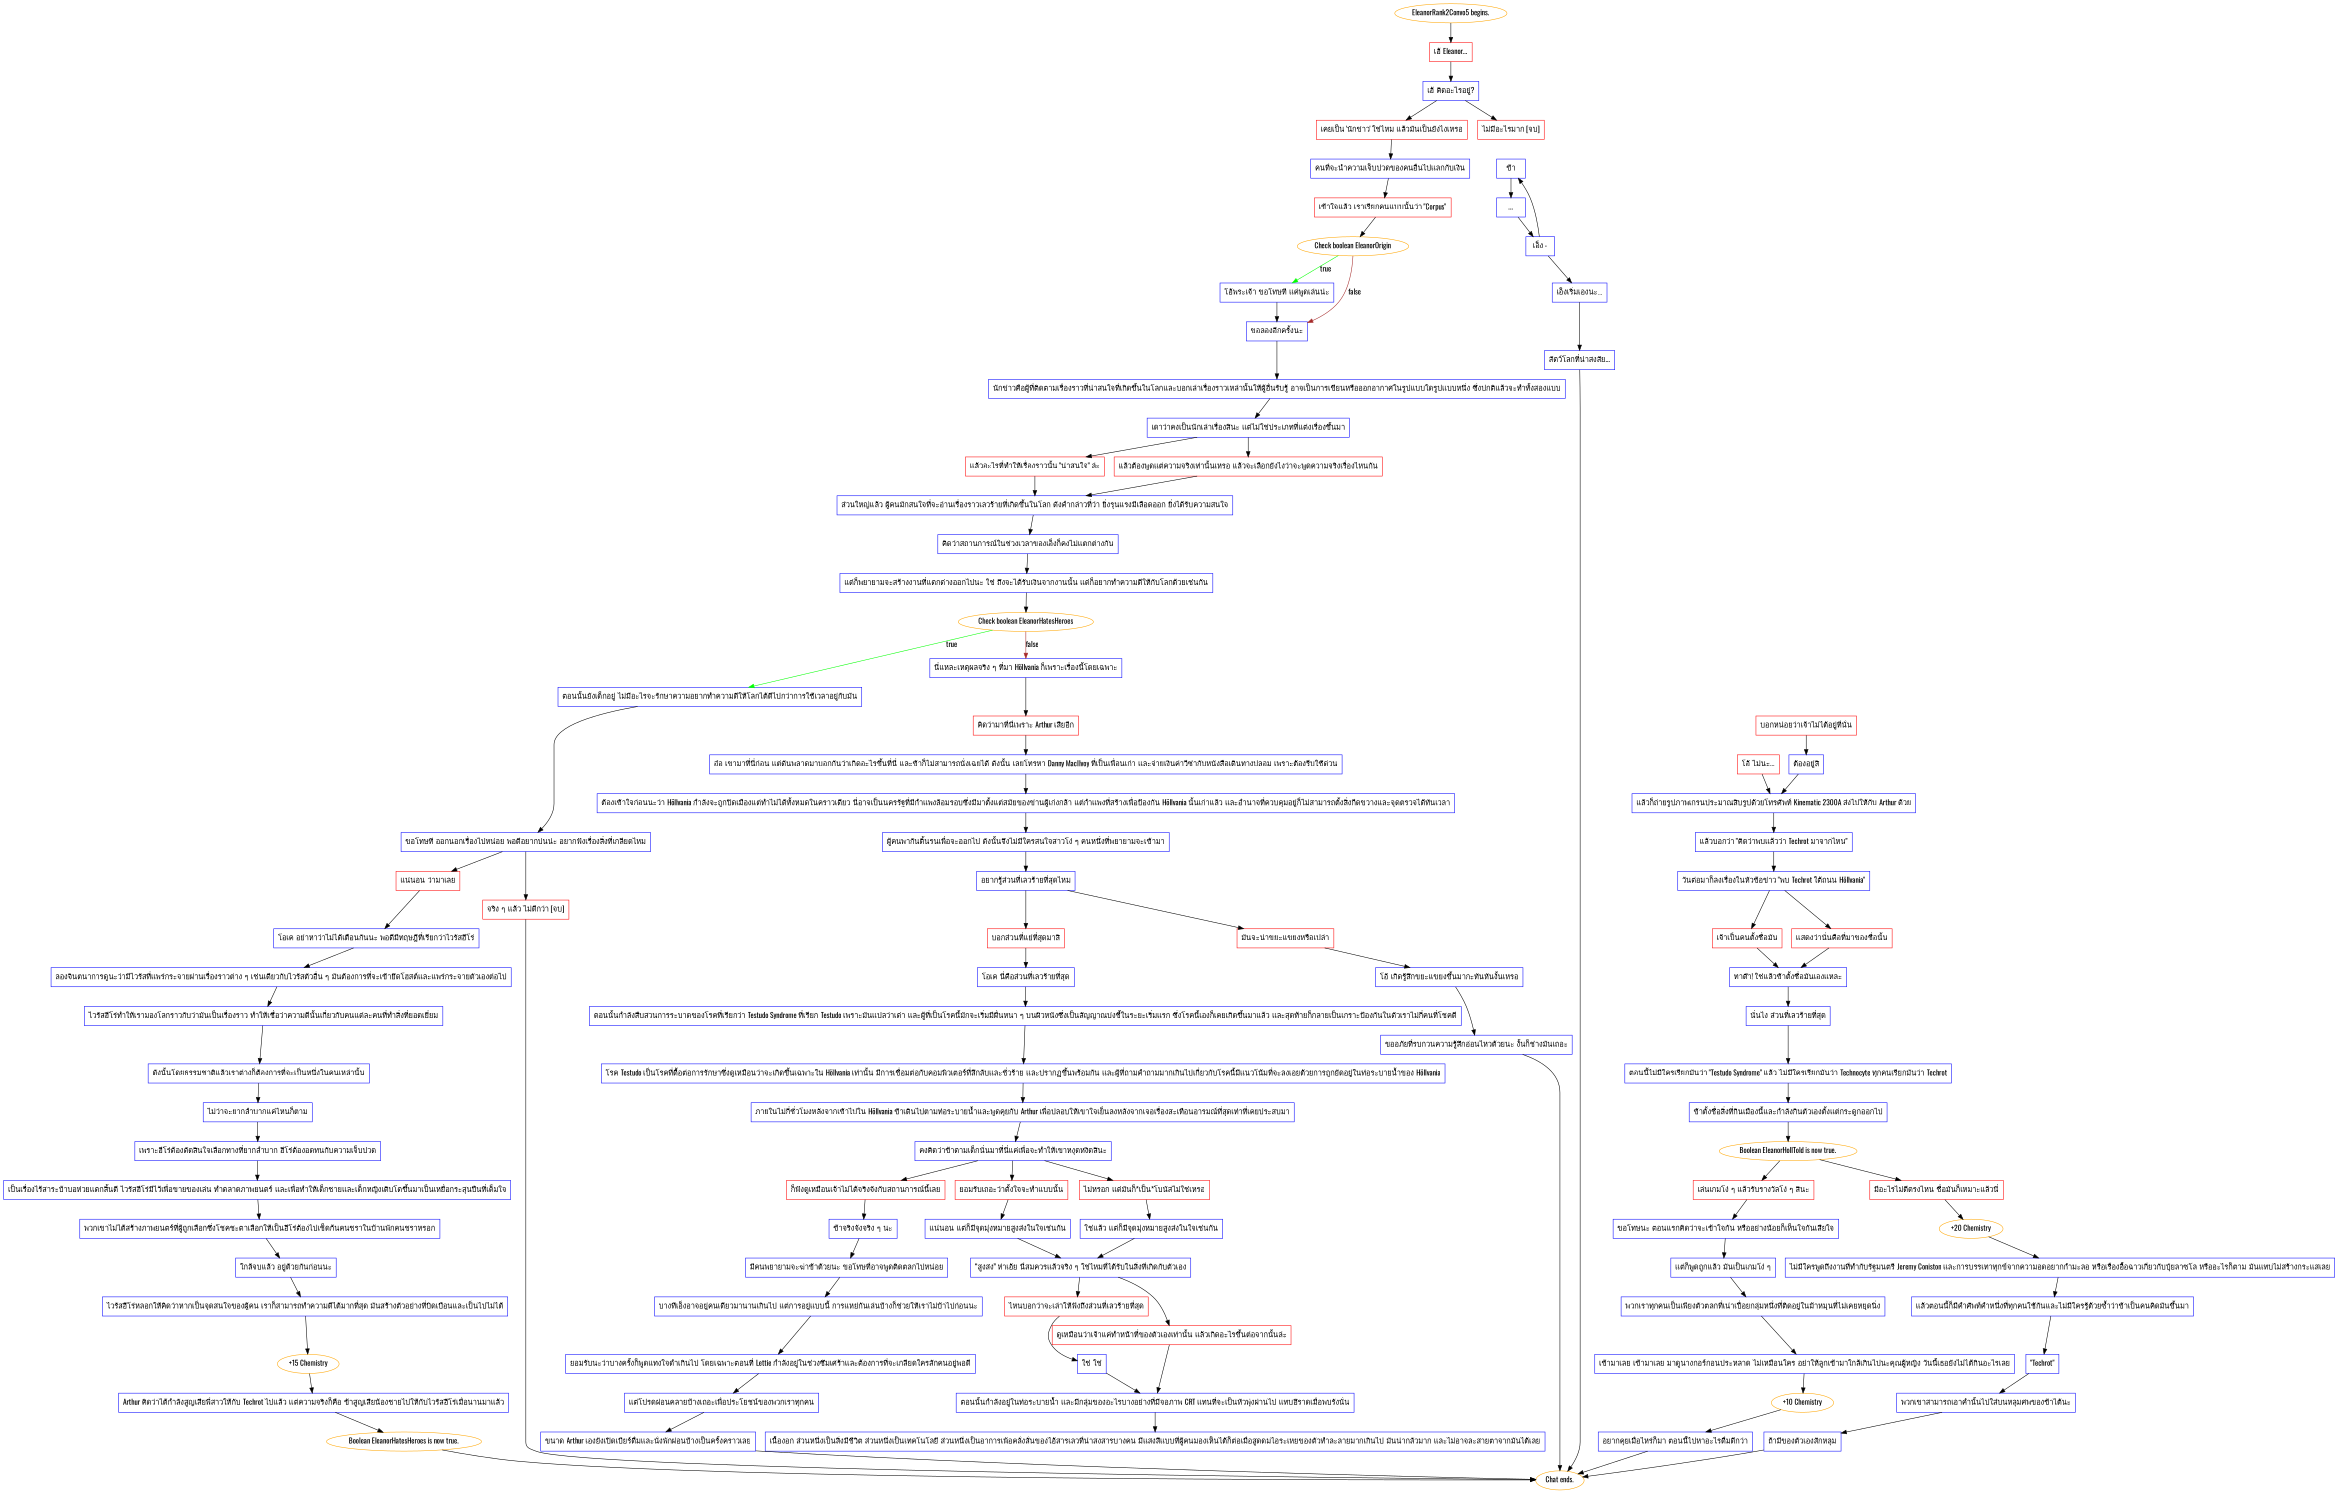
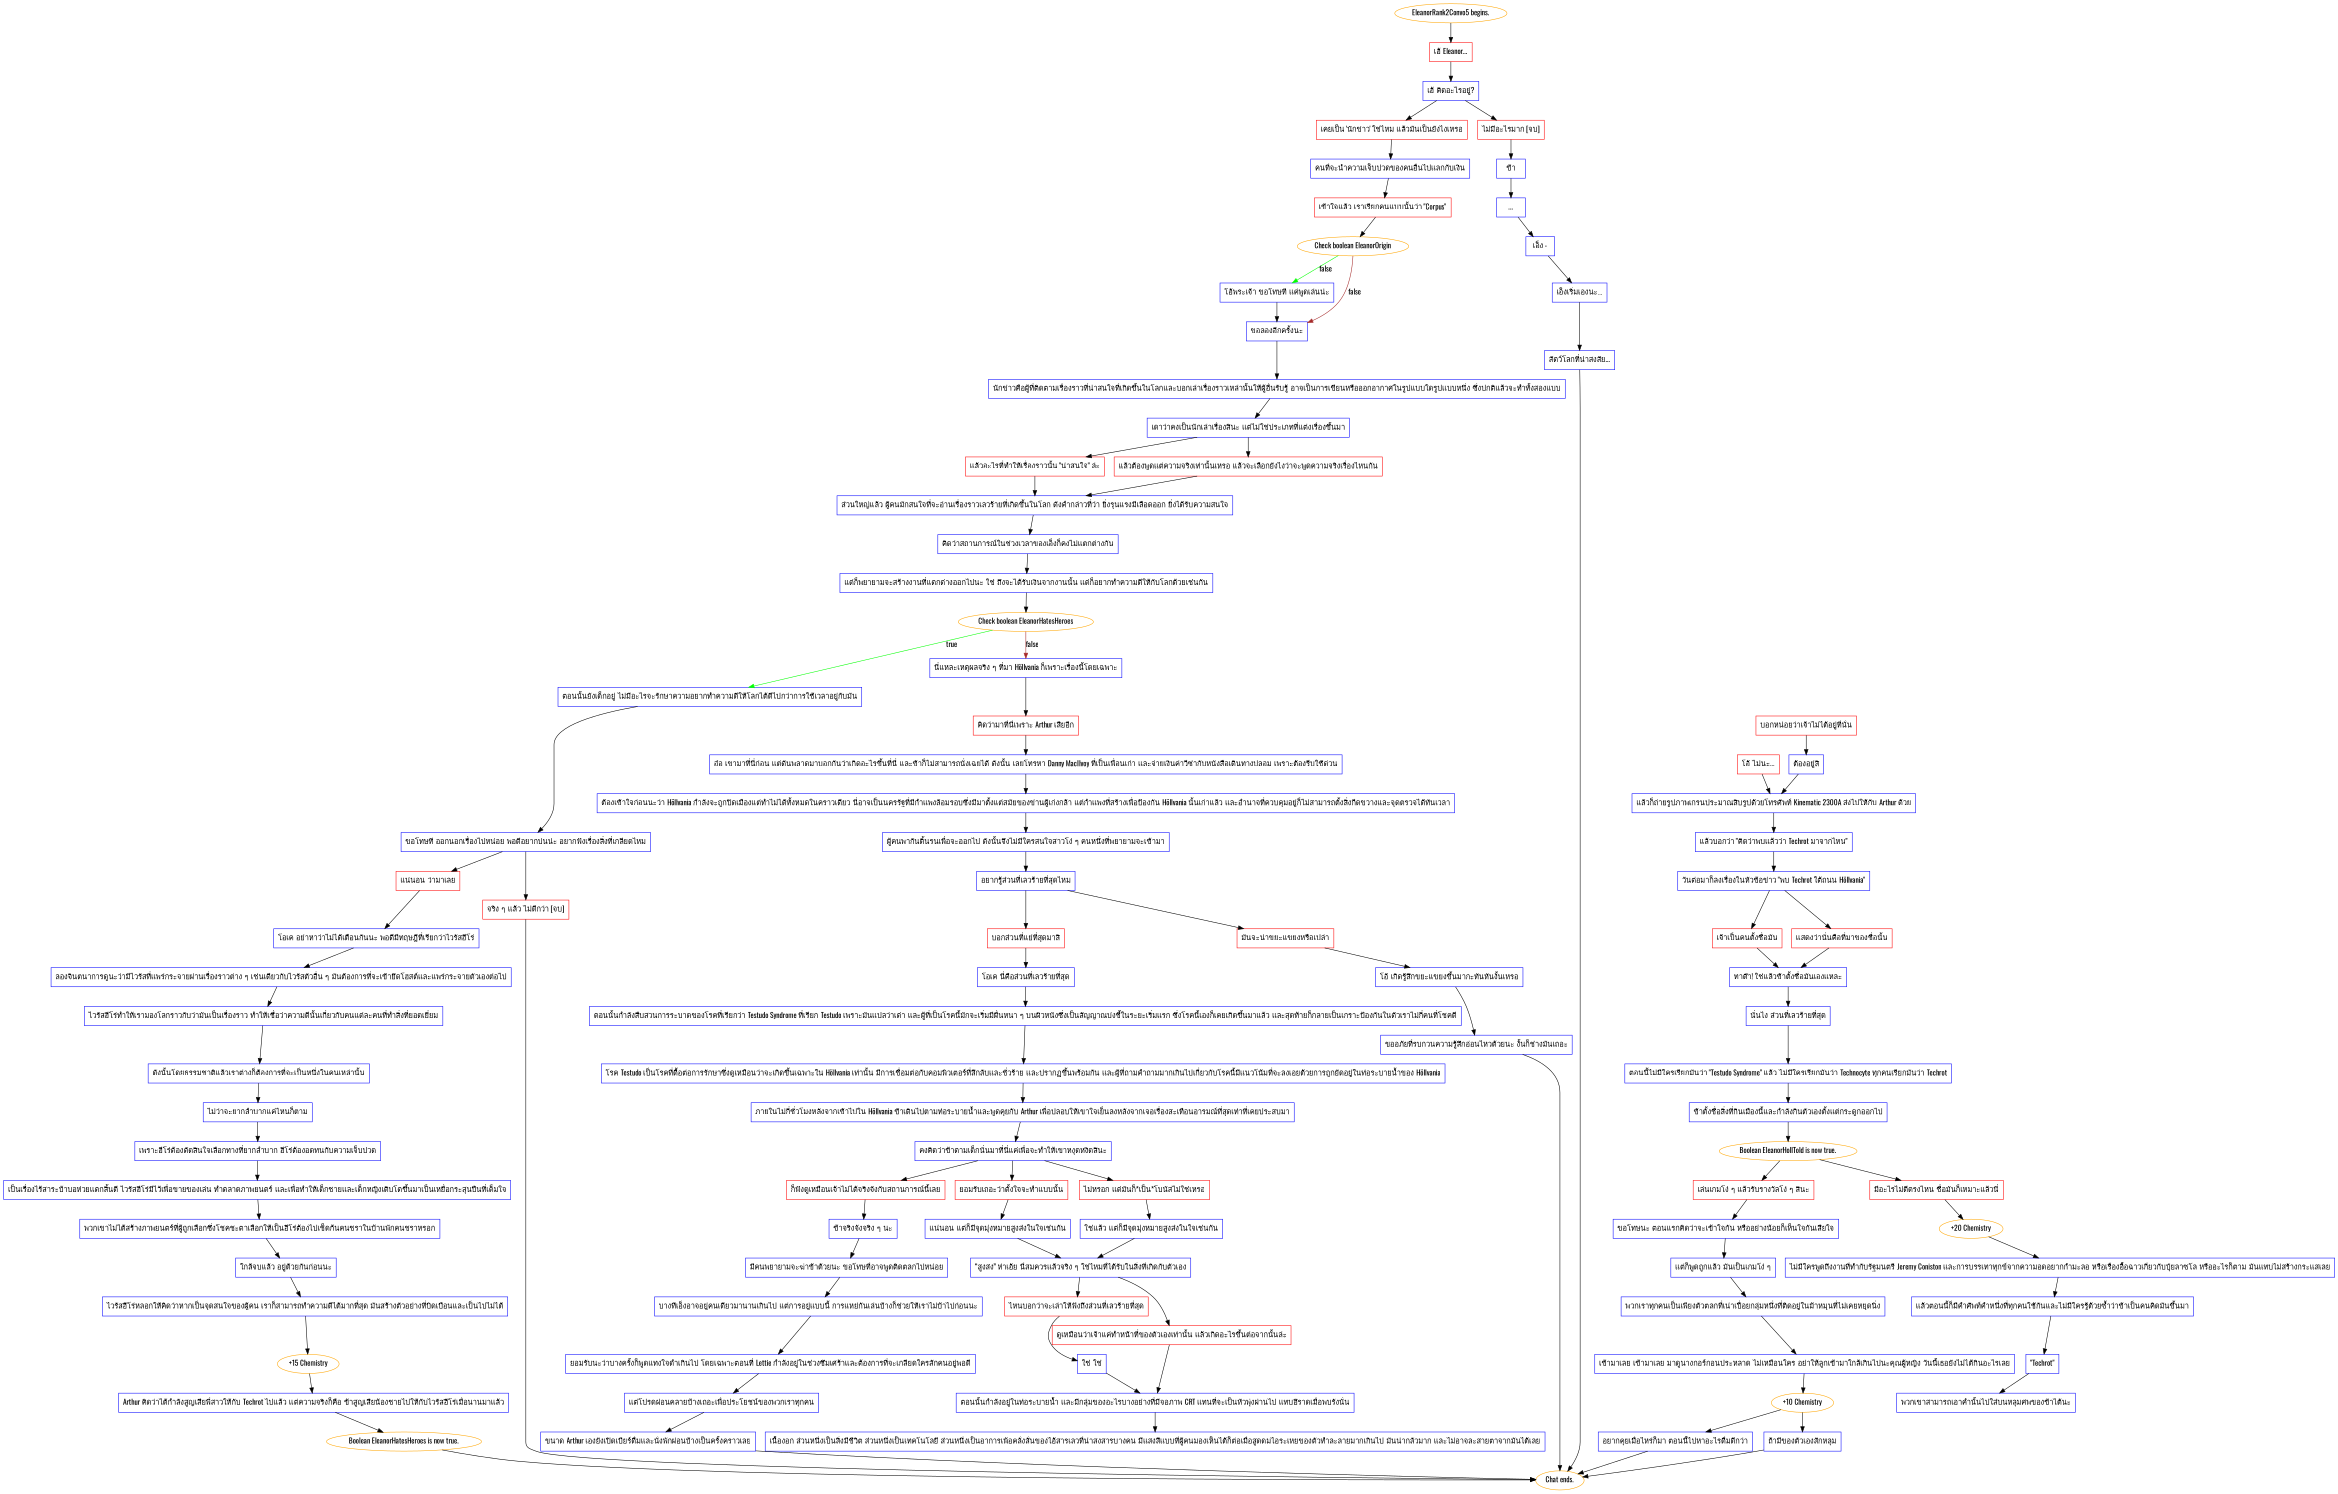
(1534, 208) -> (1511, 147)
(1326, 269) -> (1326, 269)
(1894, 1422) -> (1802, 1420)
